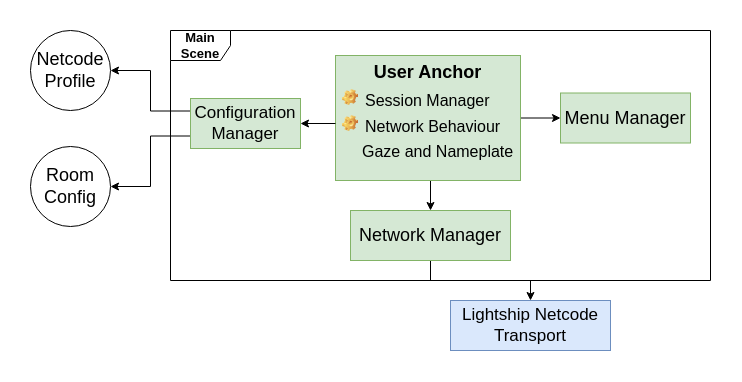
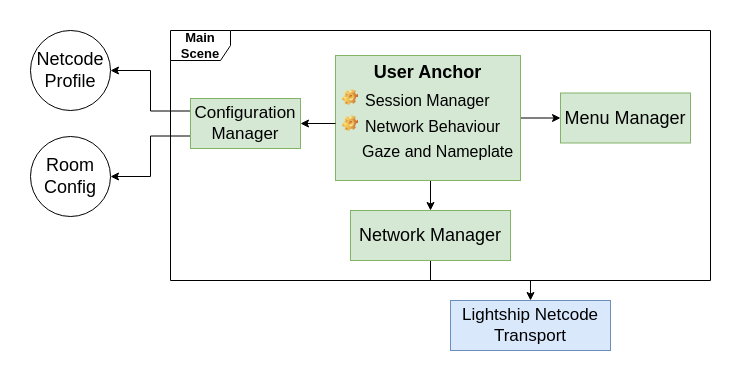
(71, 187) -> (71, 177)
